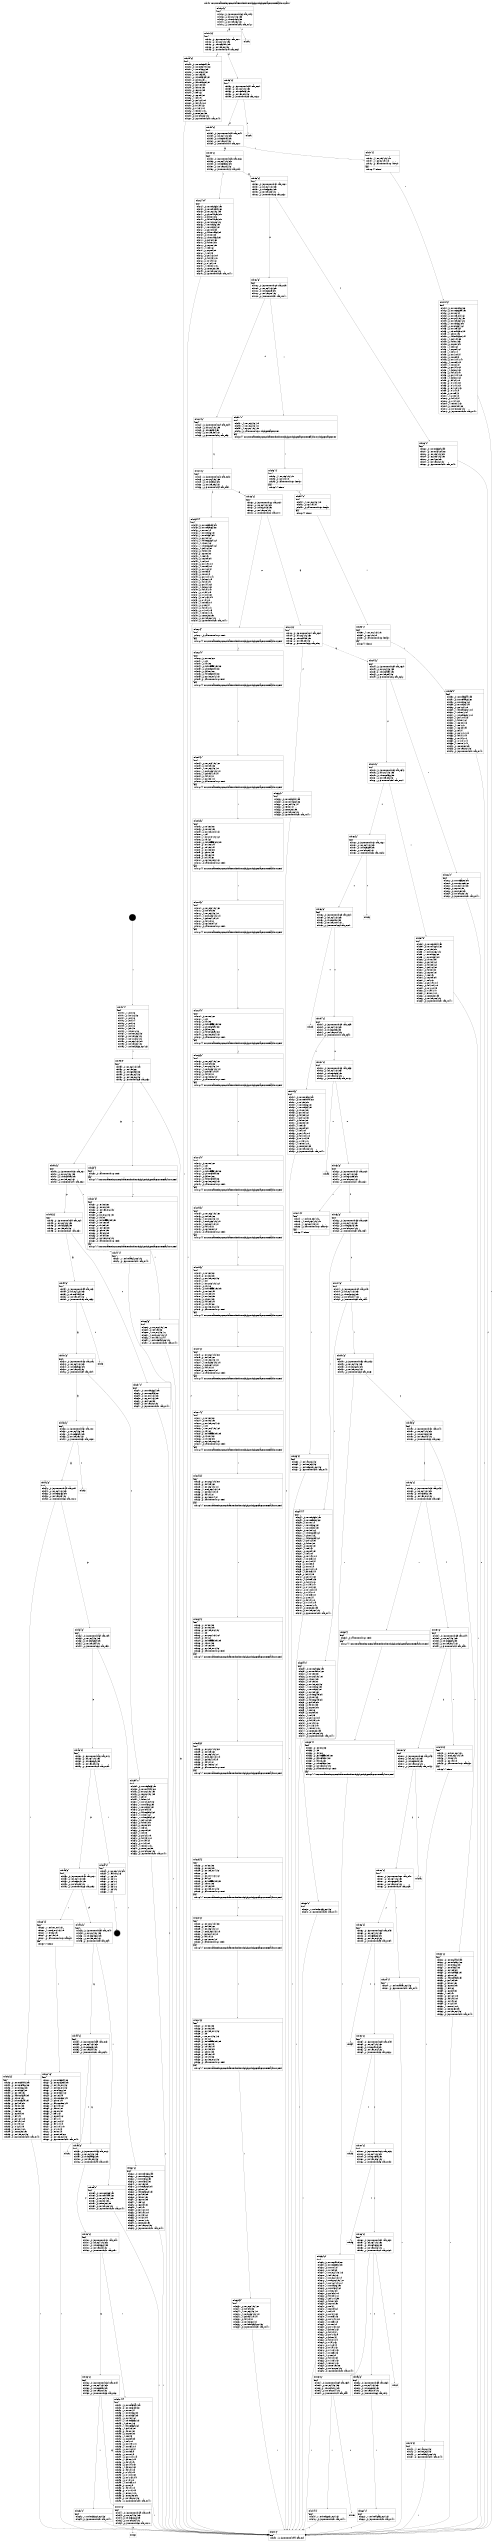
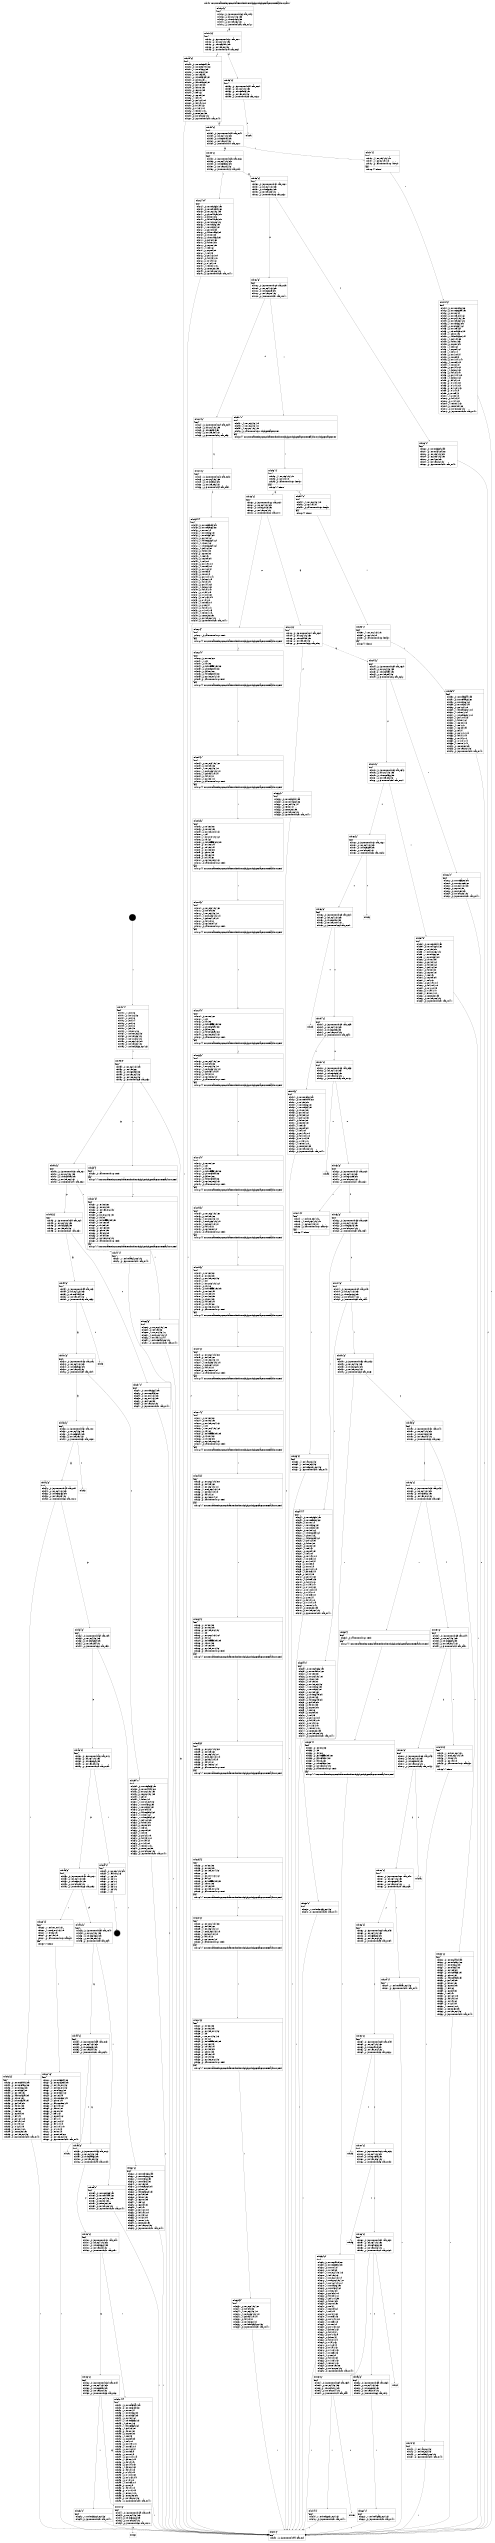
(247, 42) -> none
(233, 112) -> (218, 123)
(238, 492) -> (275, 492)
(350, 2044) -> none
